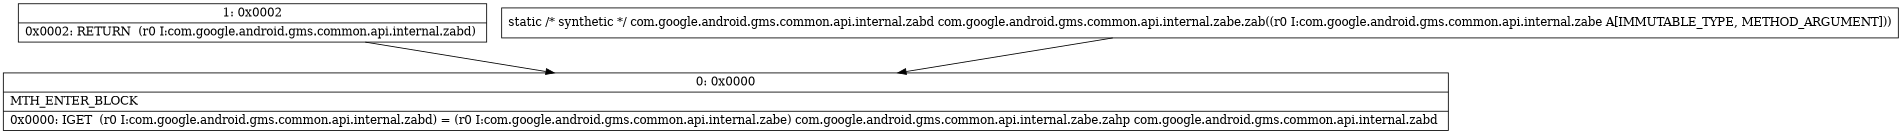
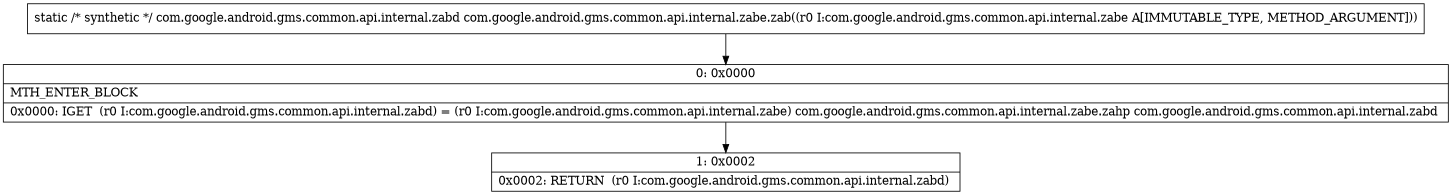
(455, 57) -> (726, 133)
